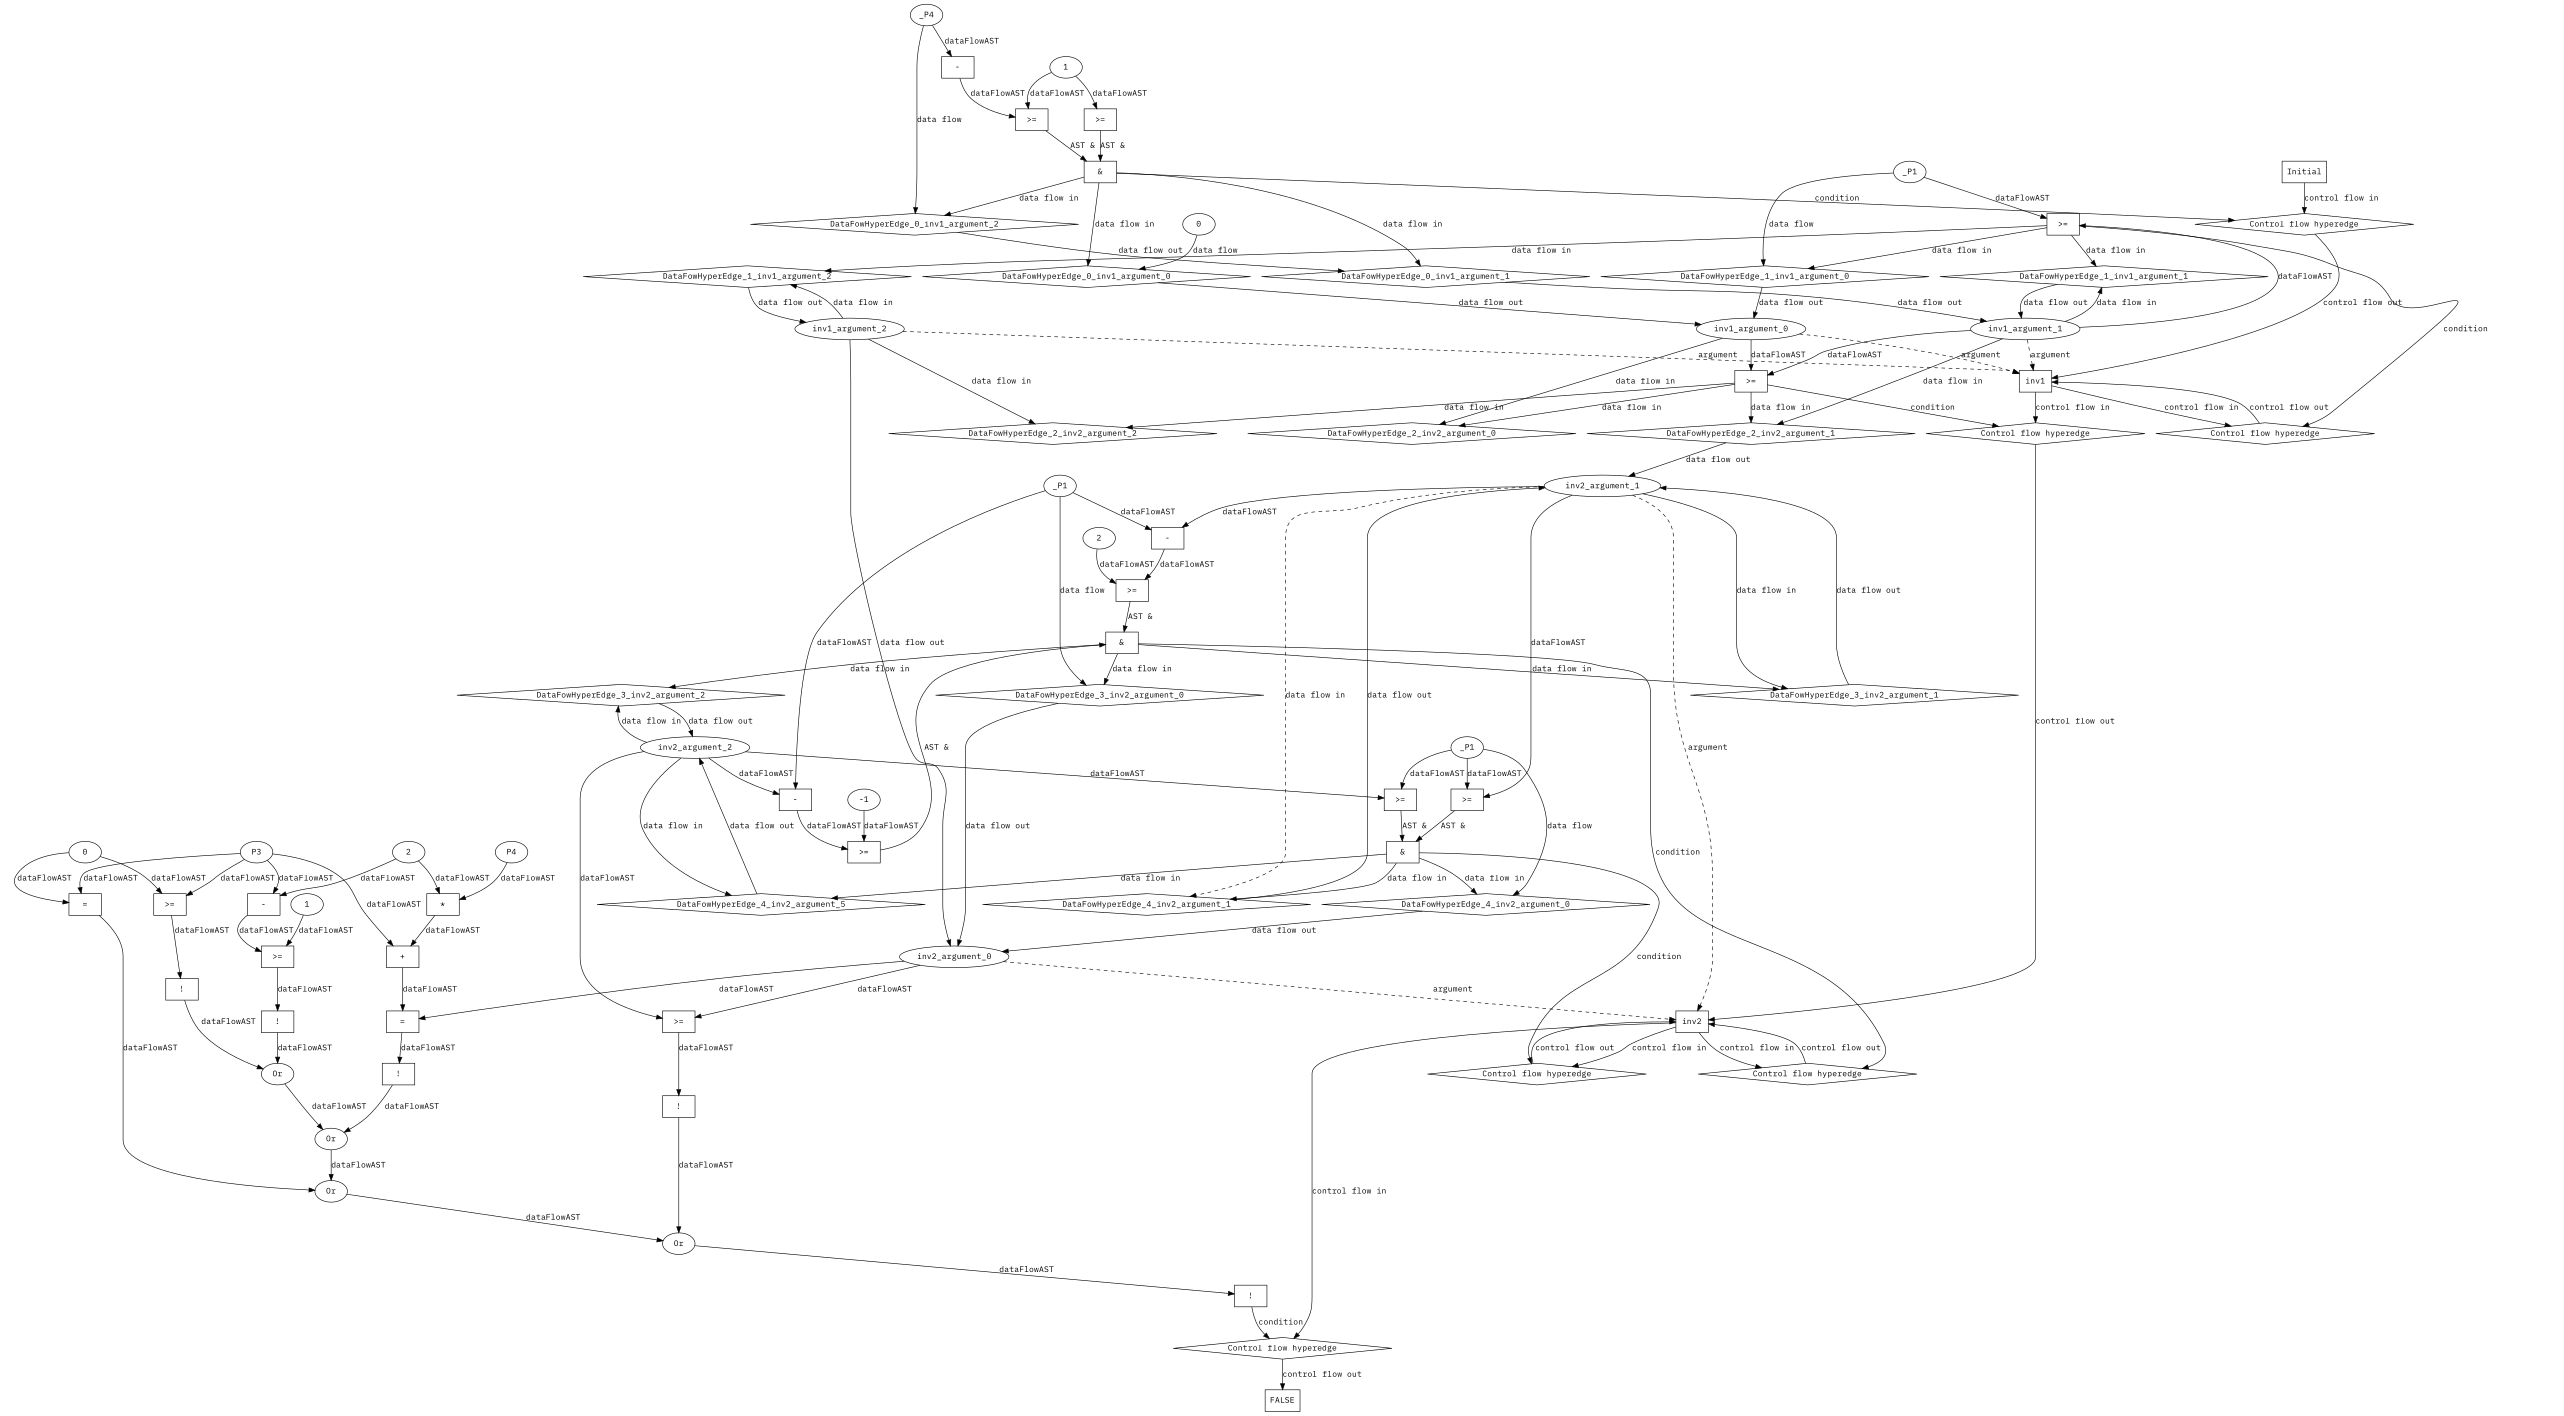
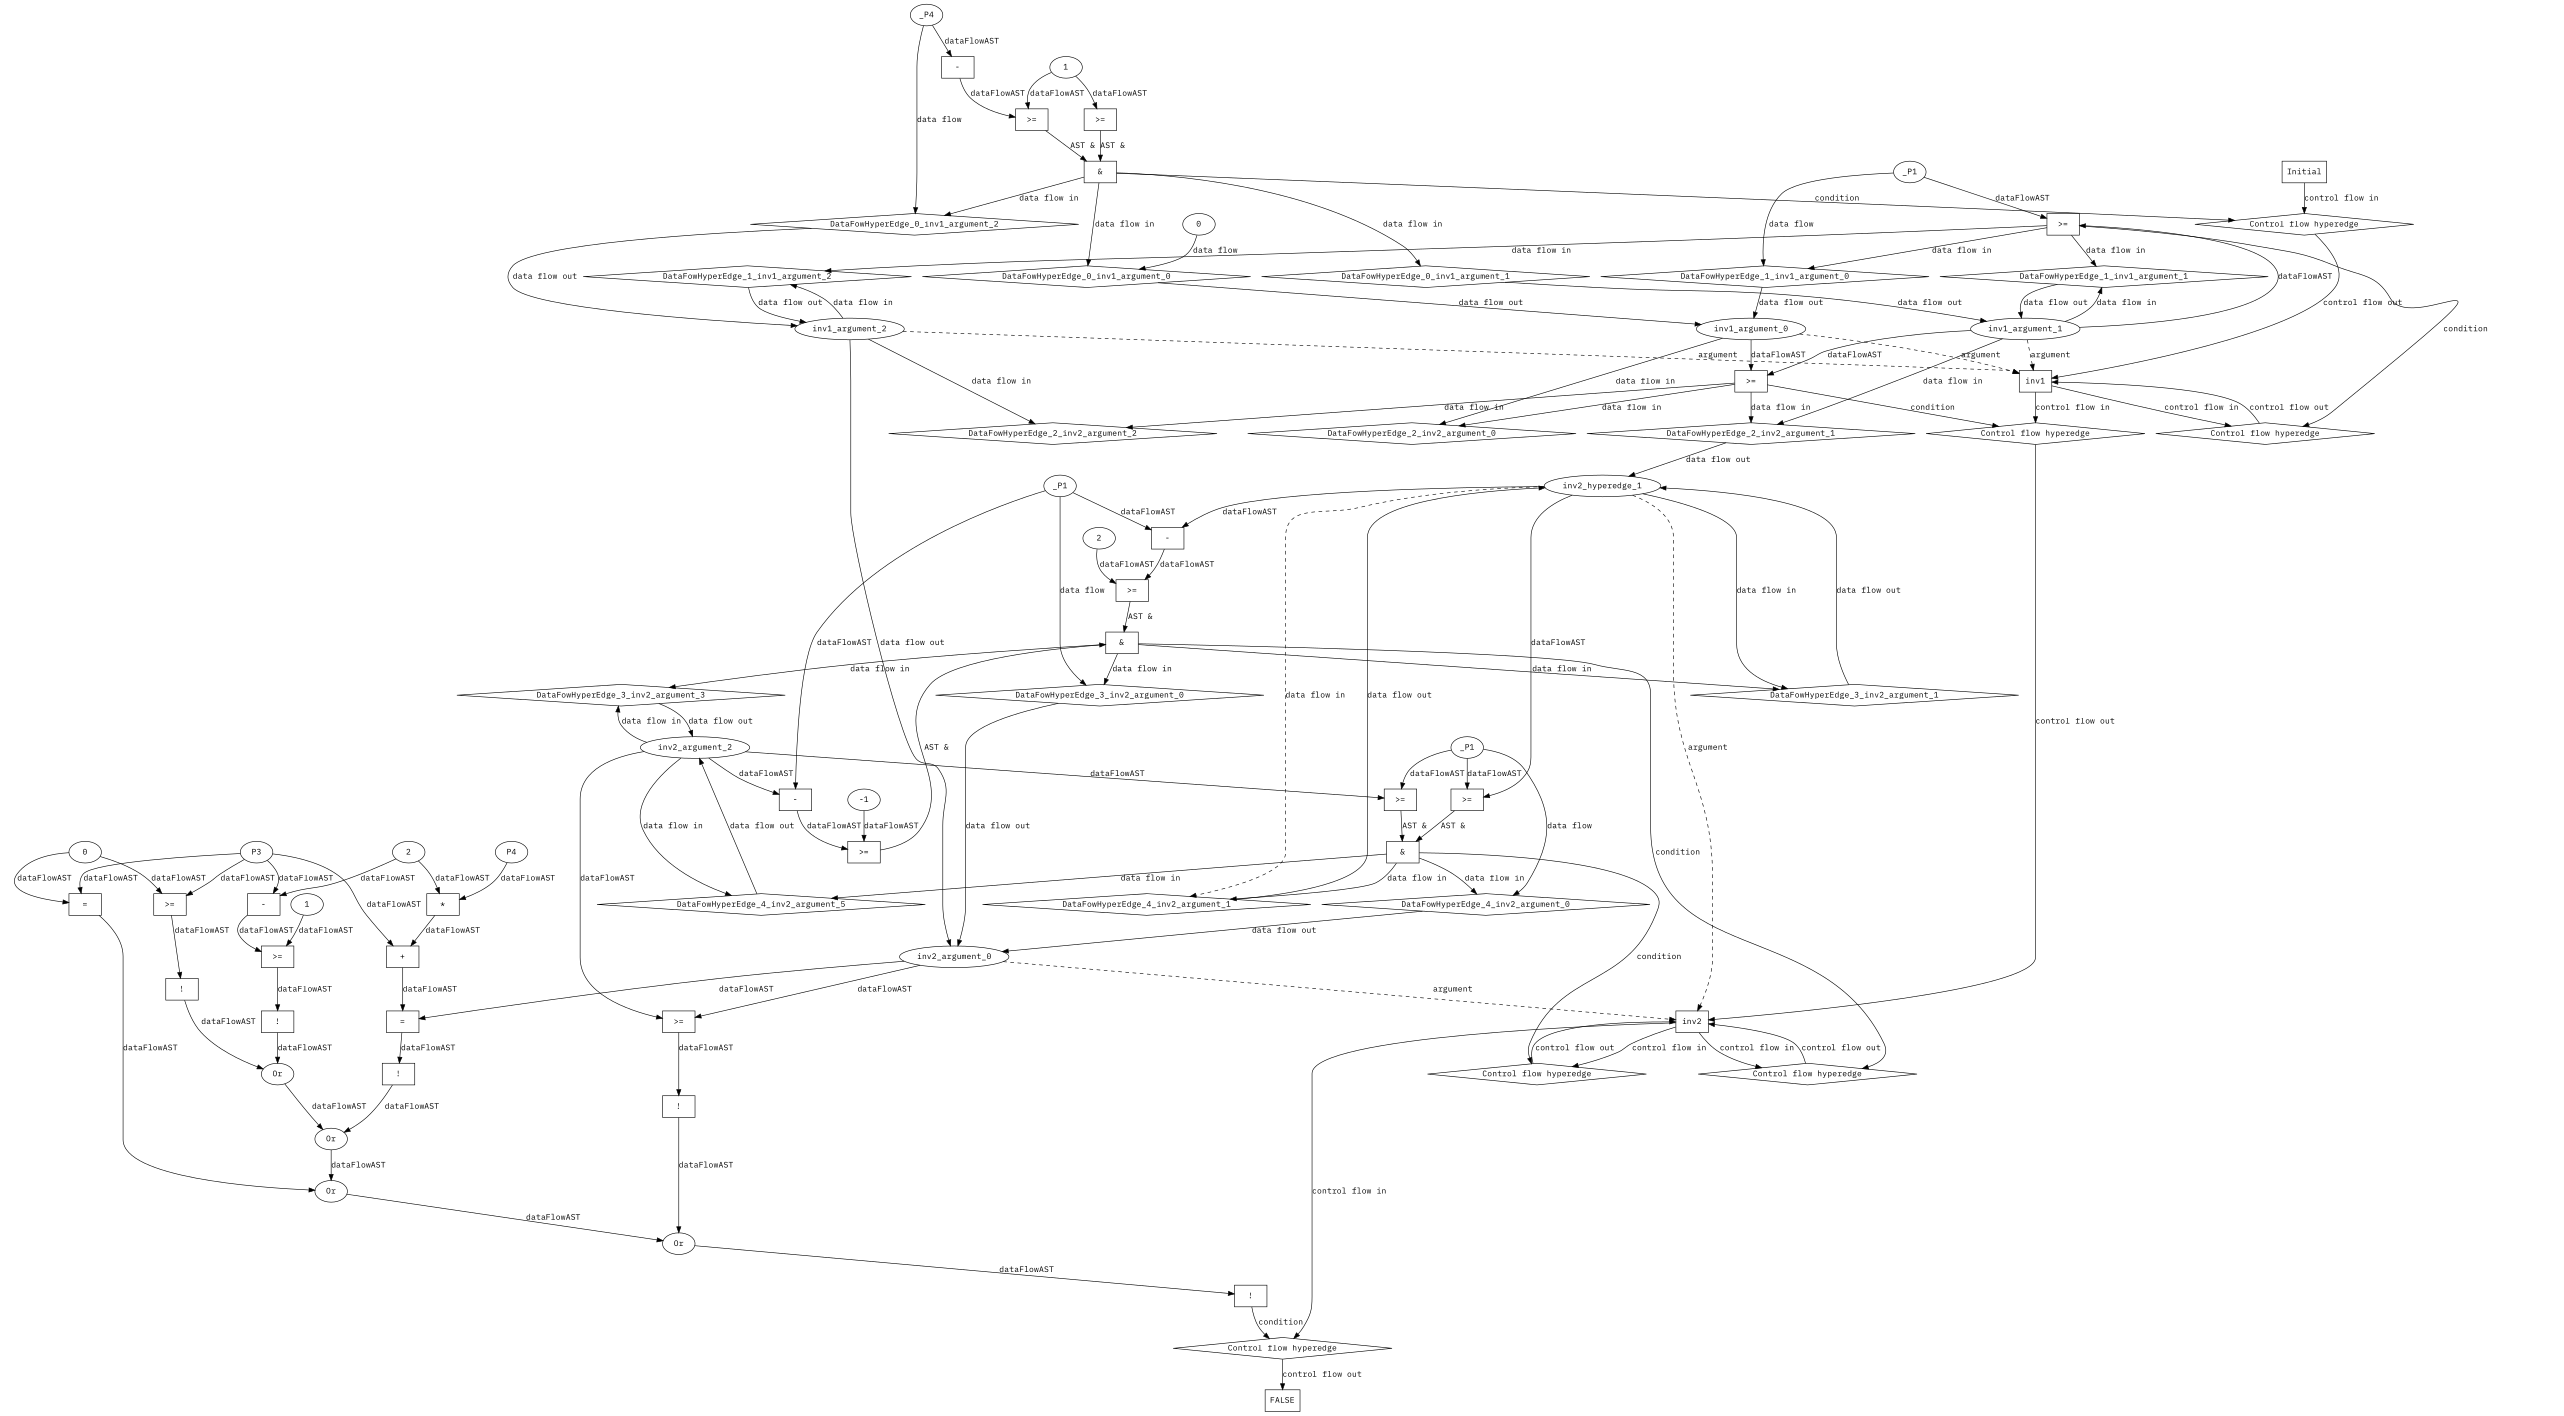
(1109, 254) -> (512, 267)
(1603, 486) -> (1603, 486)
(621, 695) -> (621, 695)
